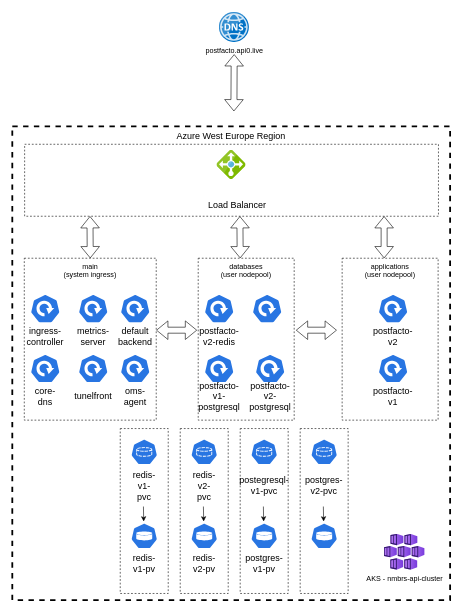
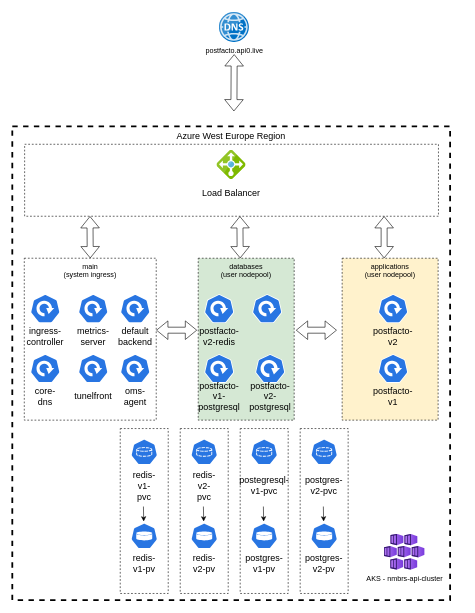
(238, 204) -> (232, 192)
(246, 339) -> (246, 339)
(390, 339) -> (390, 339)
none -> (324, 564)
